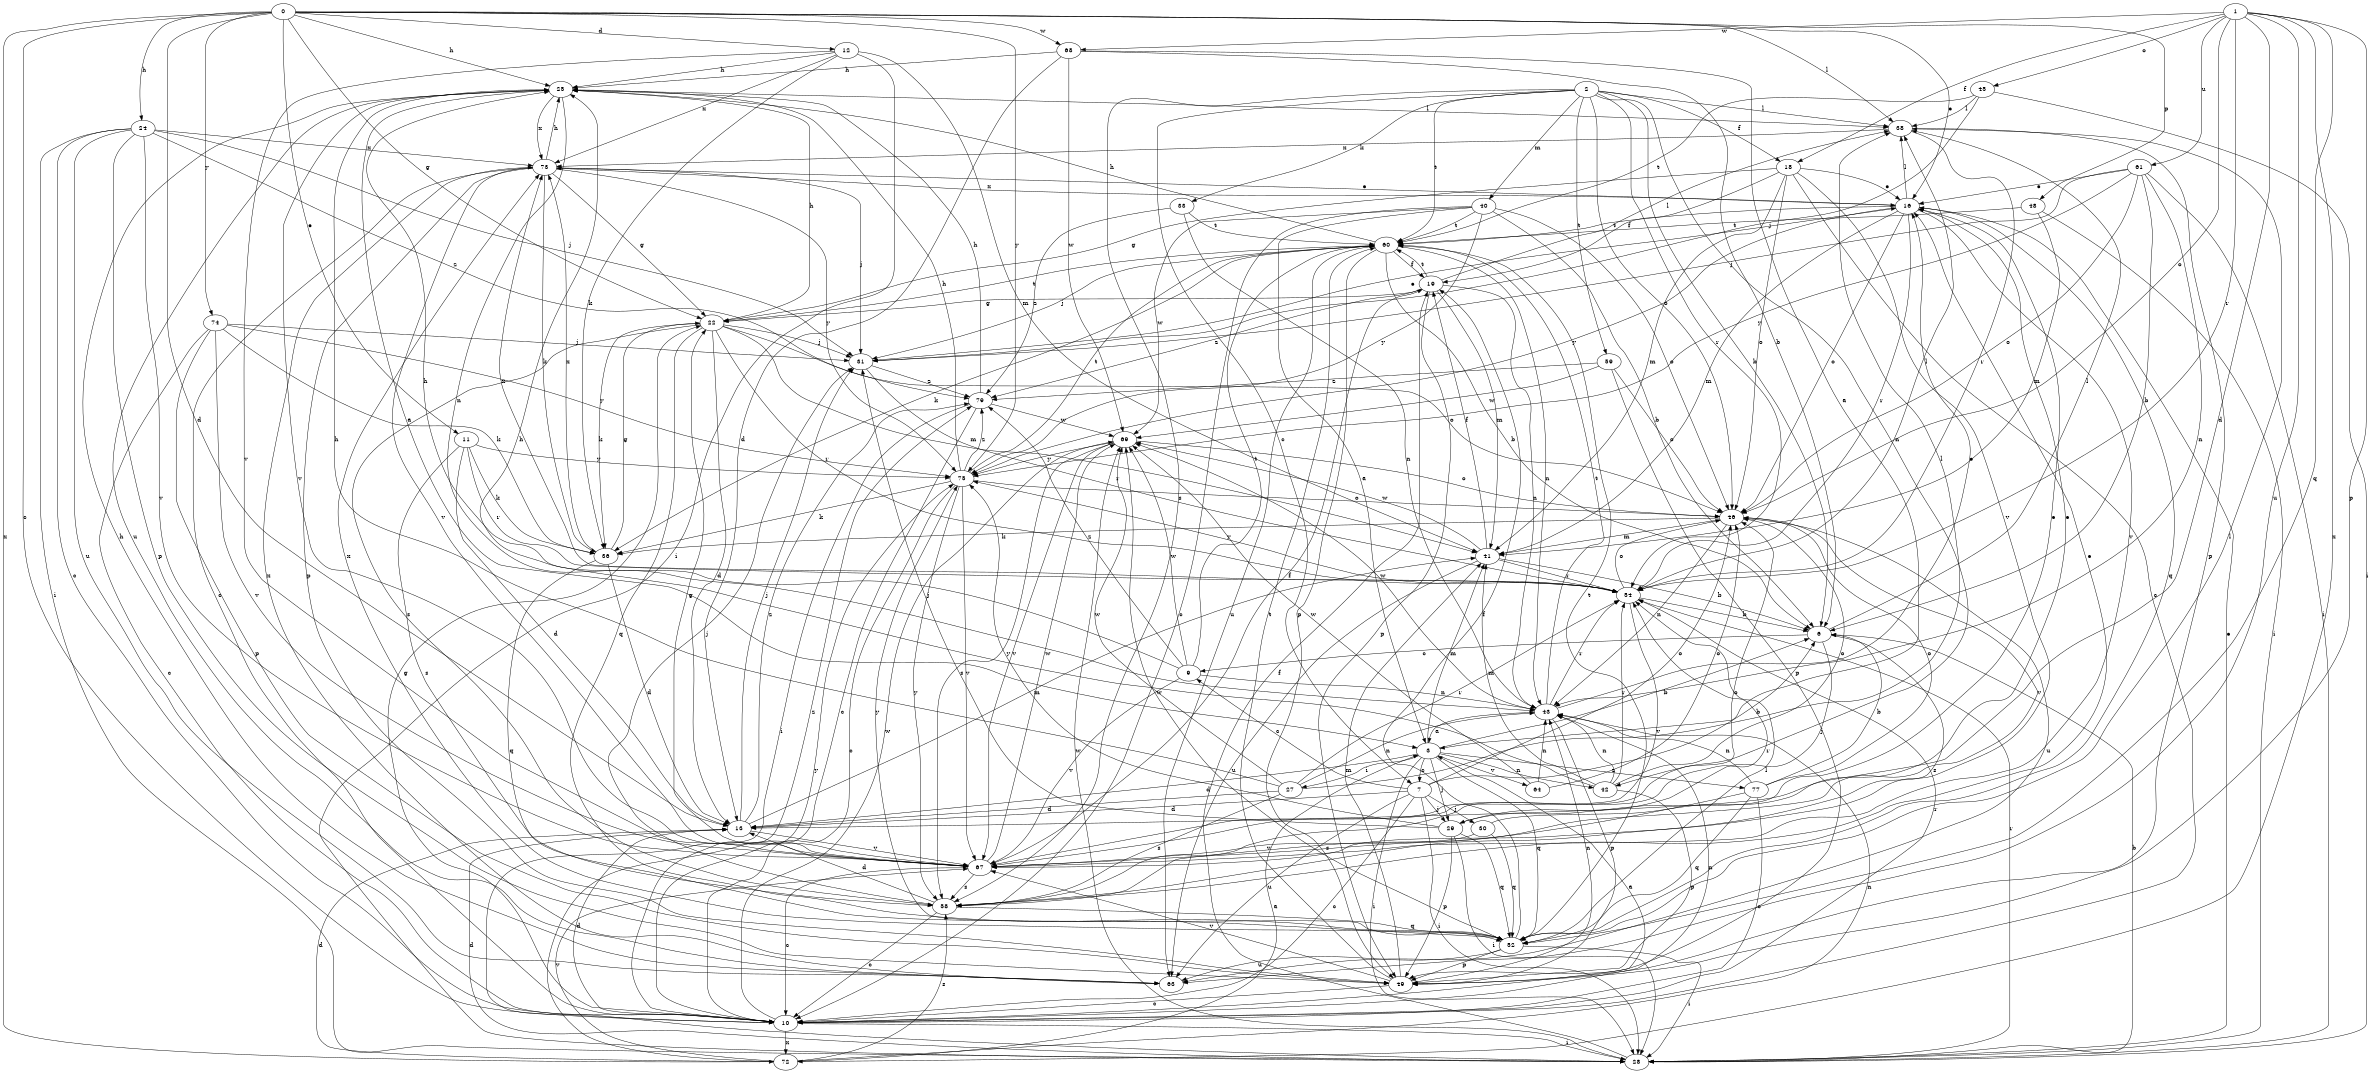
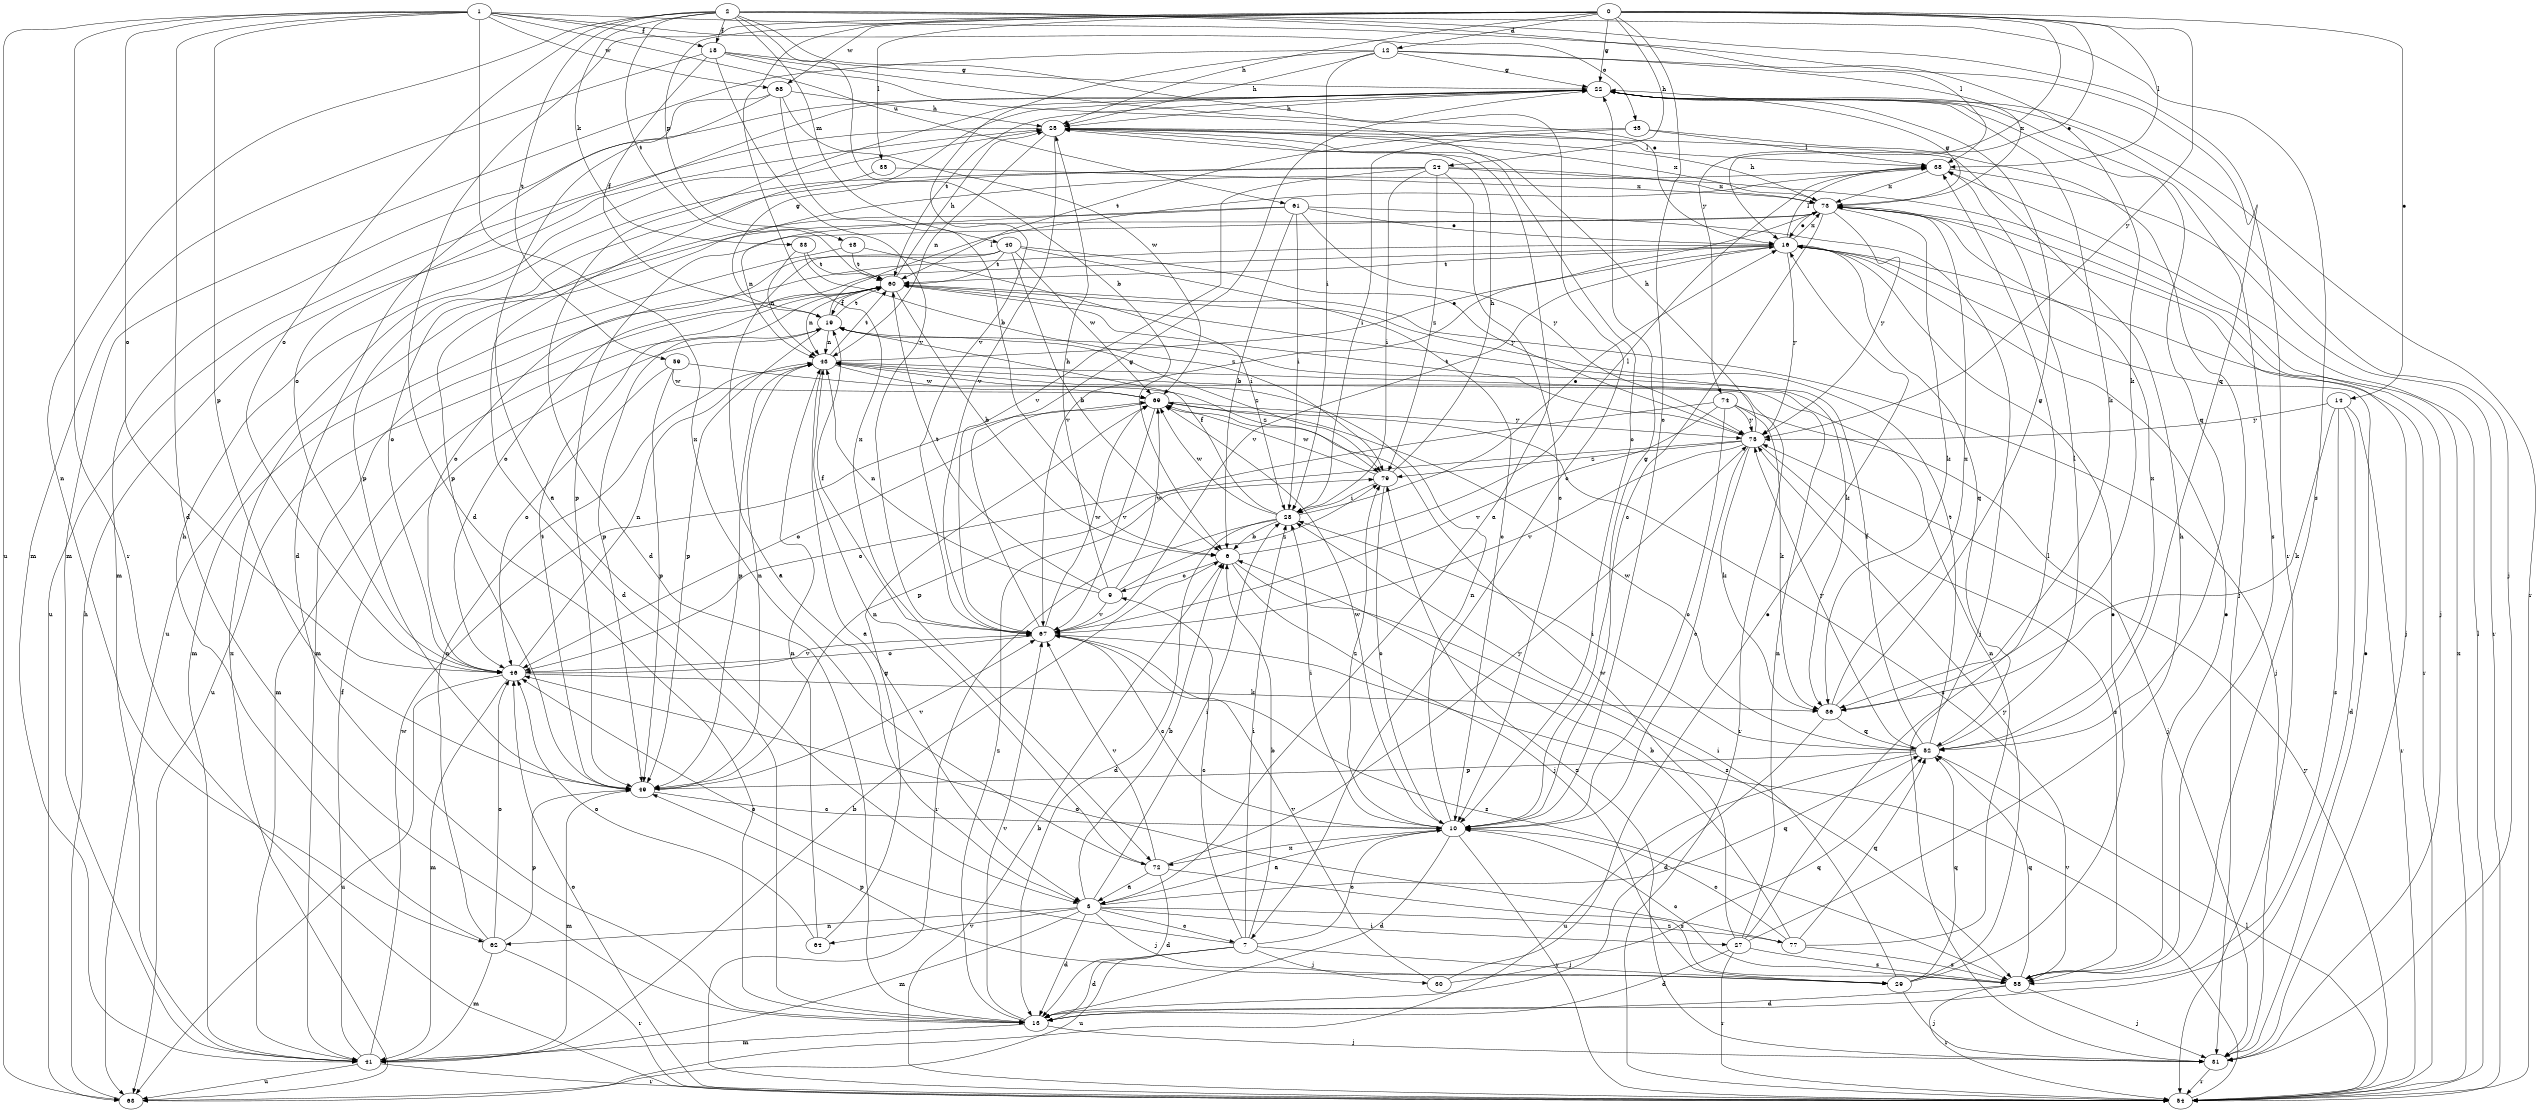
none -> (1490, 70)
none -> (884, 167)
(1759, 340) -> none
(466, 440) -> (2339, 401)
(1314, 615) -> (886, 673)
(916, 693) -> (2116, 712)
(1605, 790) -> (494, 945)
